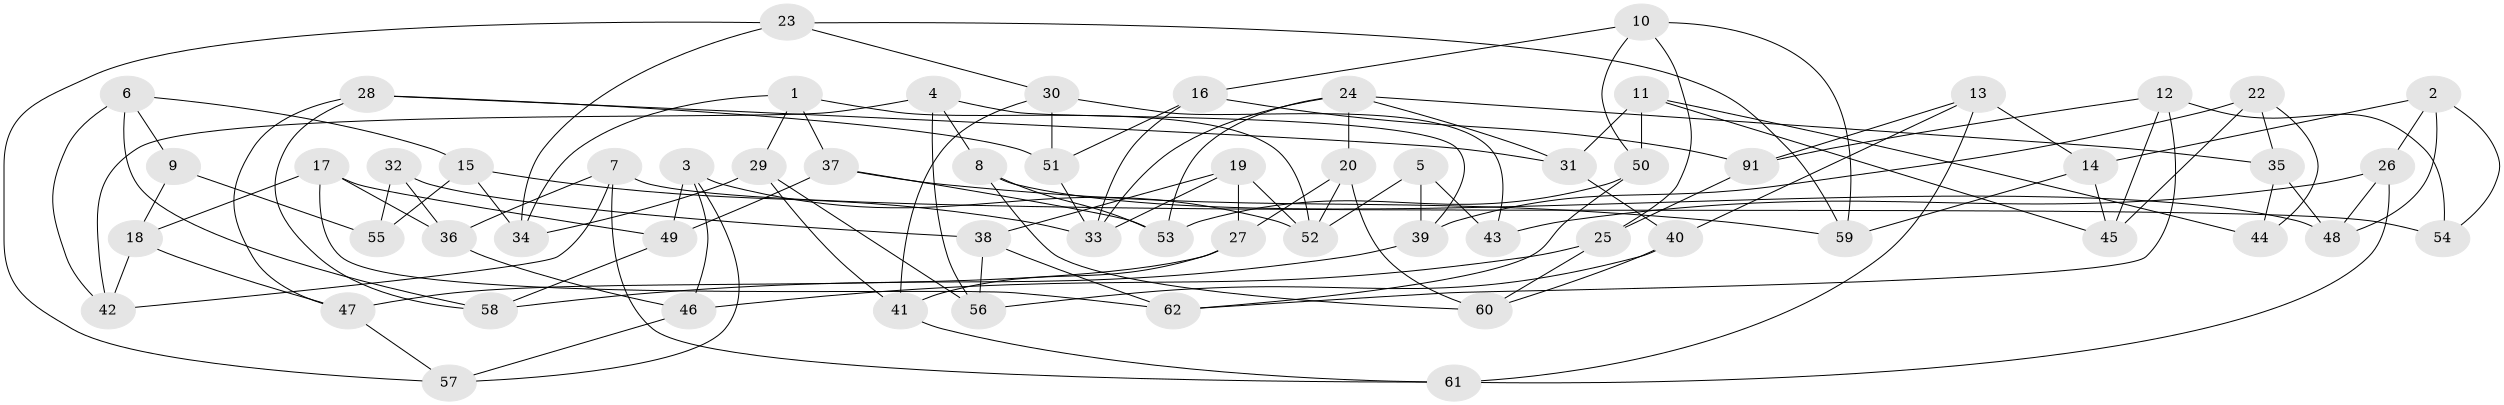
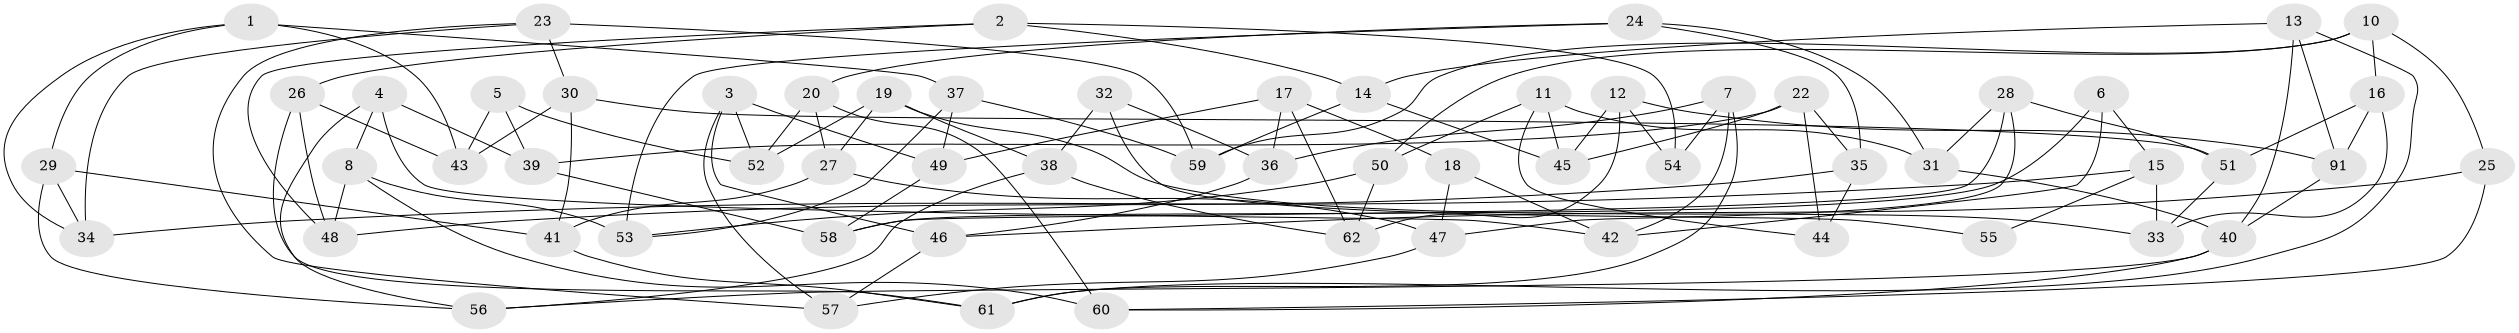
(969, 115) -> (373, 50)
(1187, 141) -> none
(173, 166) -> none
(1678, 203) -> (2284, 203)
